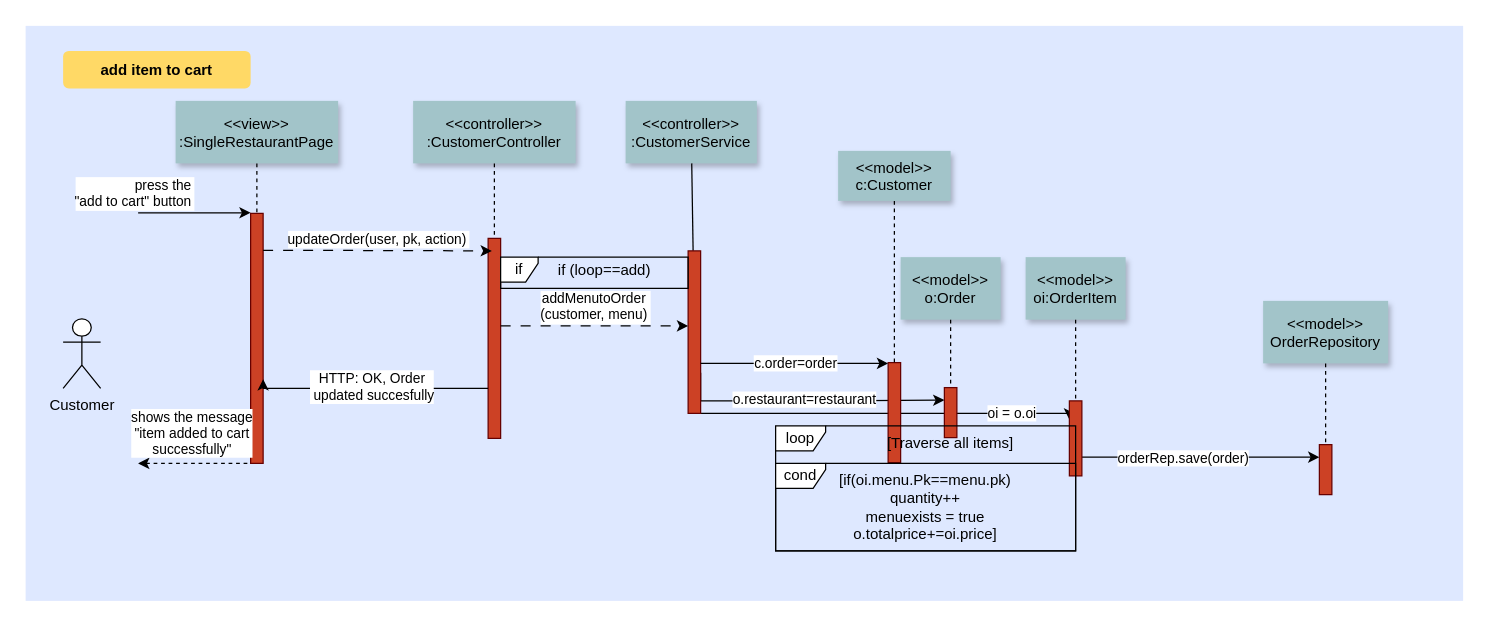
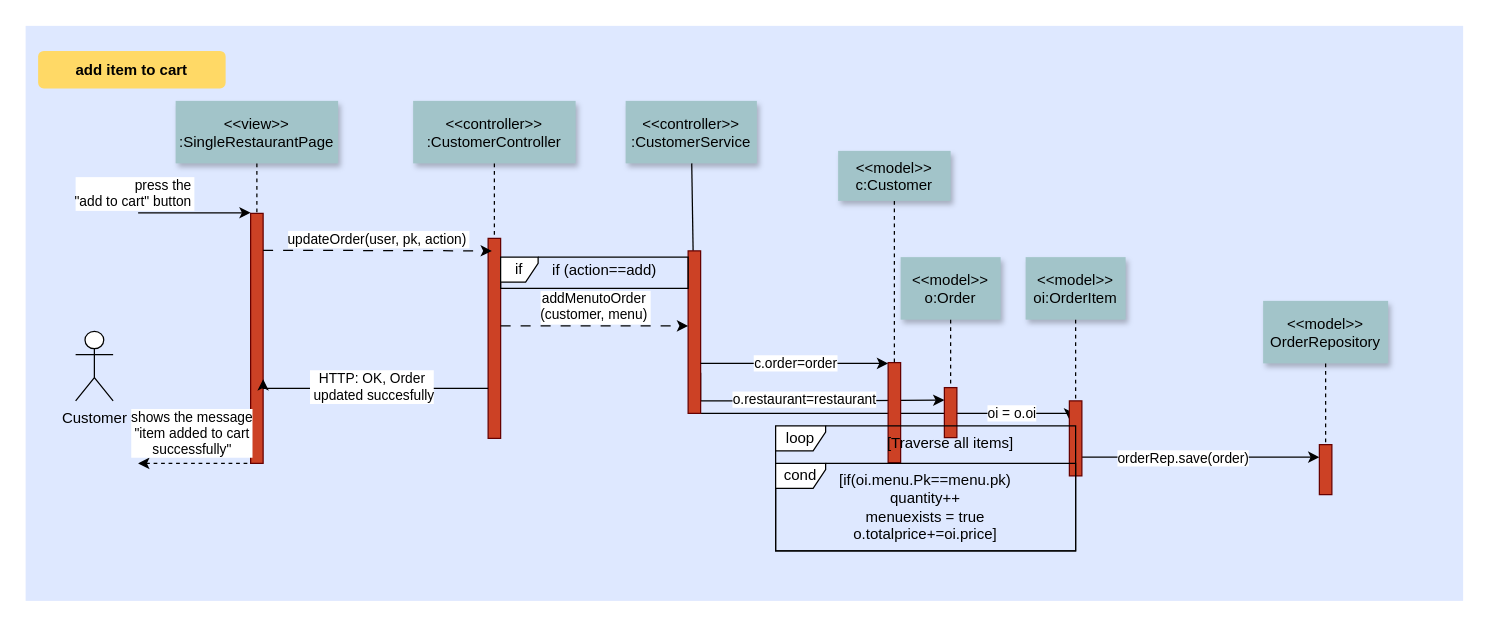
(157, 69) -> (132, 69)
(607, 279) -> (607, 279)
(82, 353) -> (94, 366)
